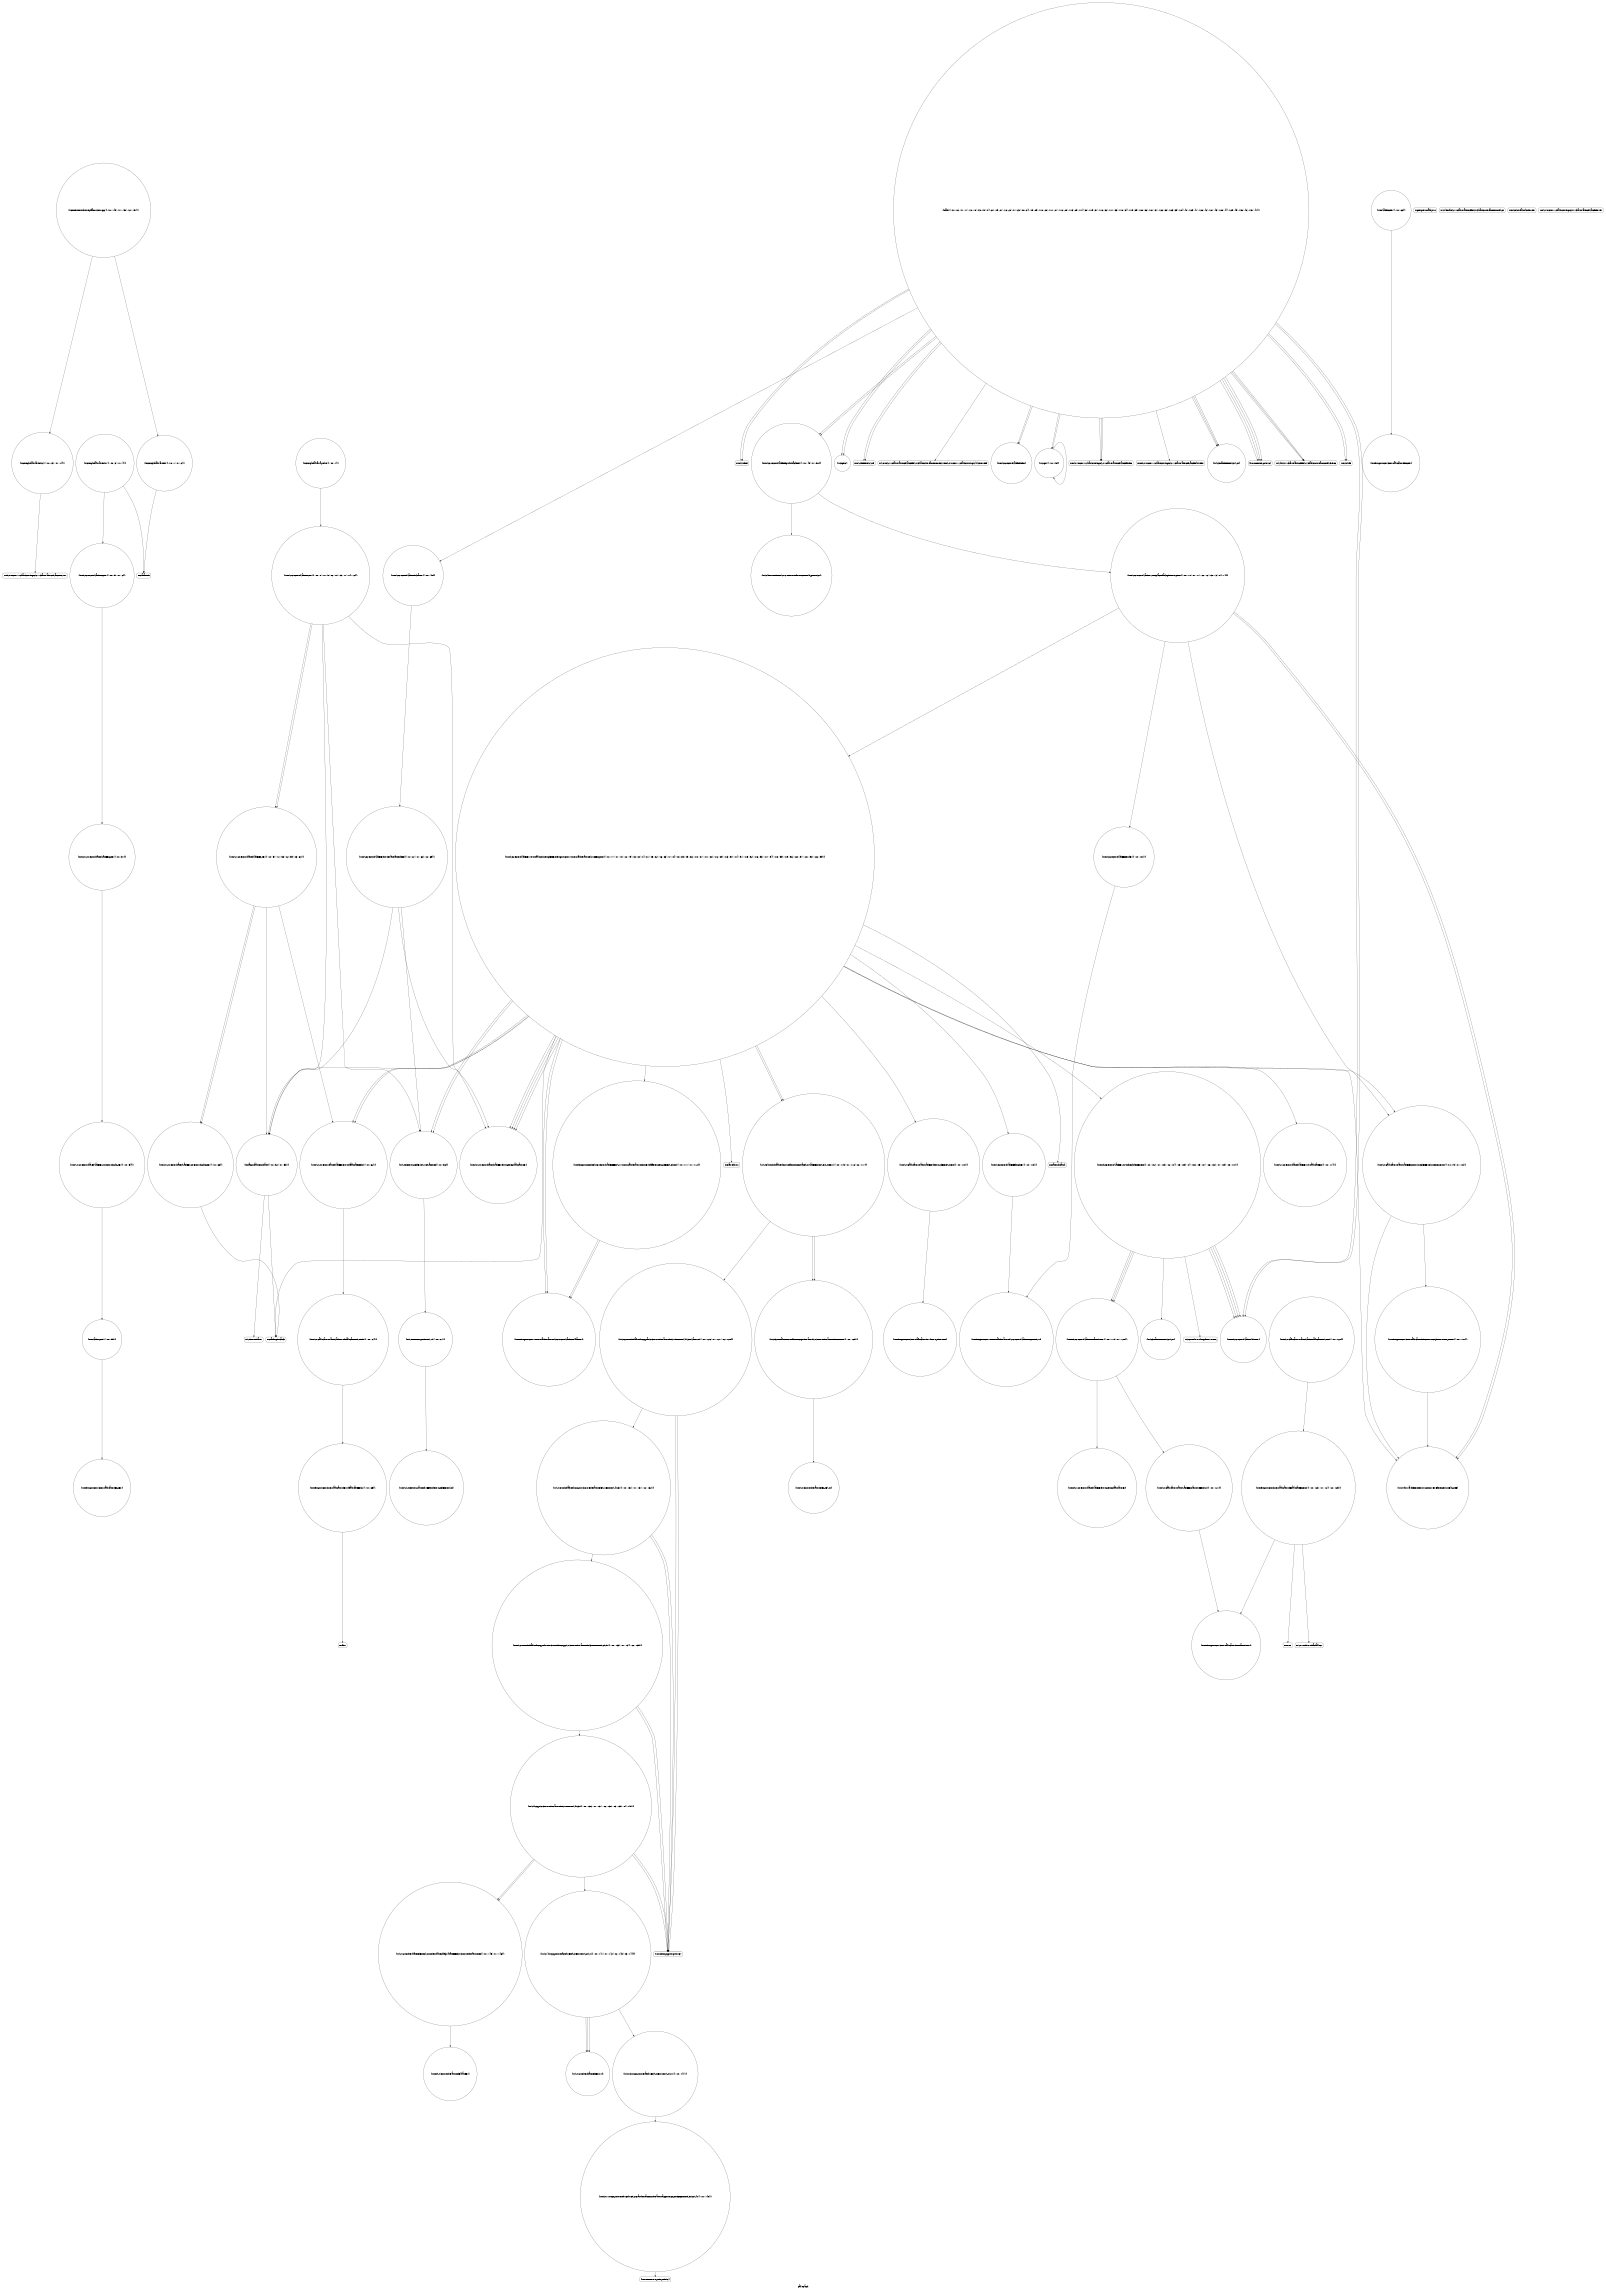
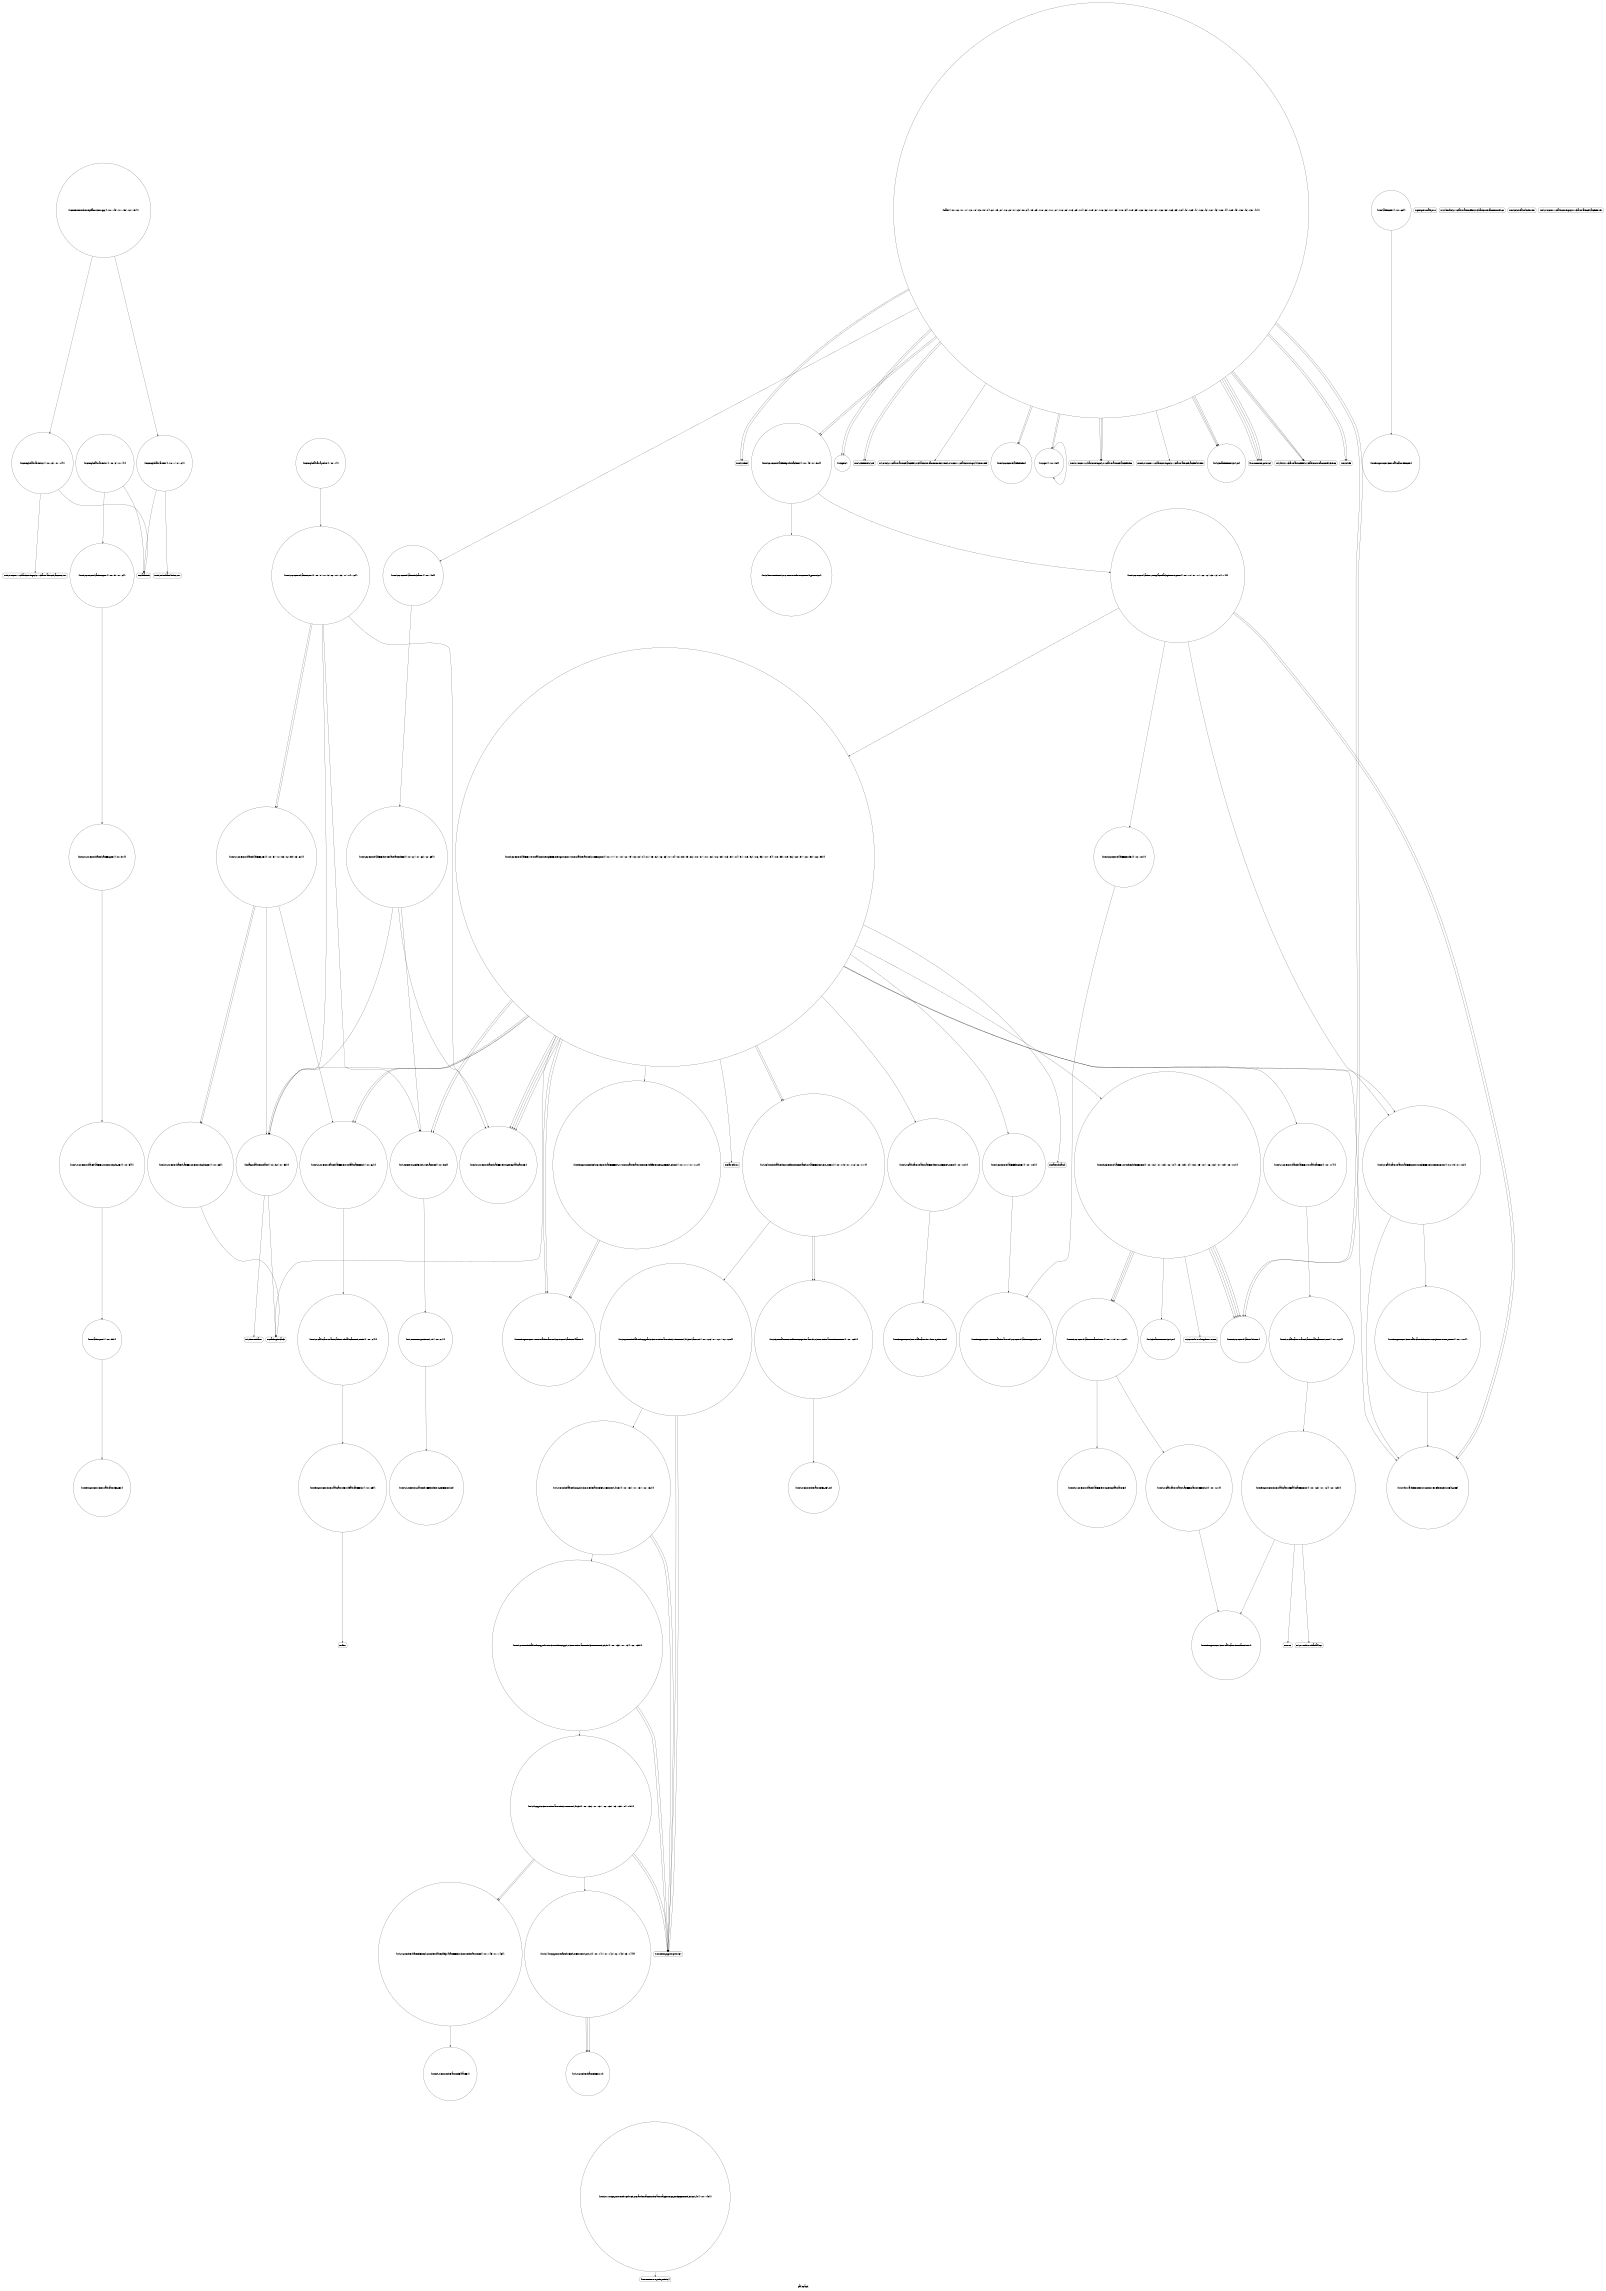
none -> (128, 505)
none -> (167, 576)
none -> (1308, 1251)
(655, 2074) -> none
